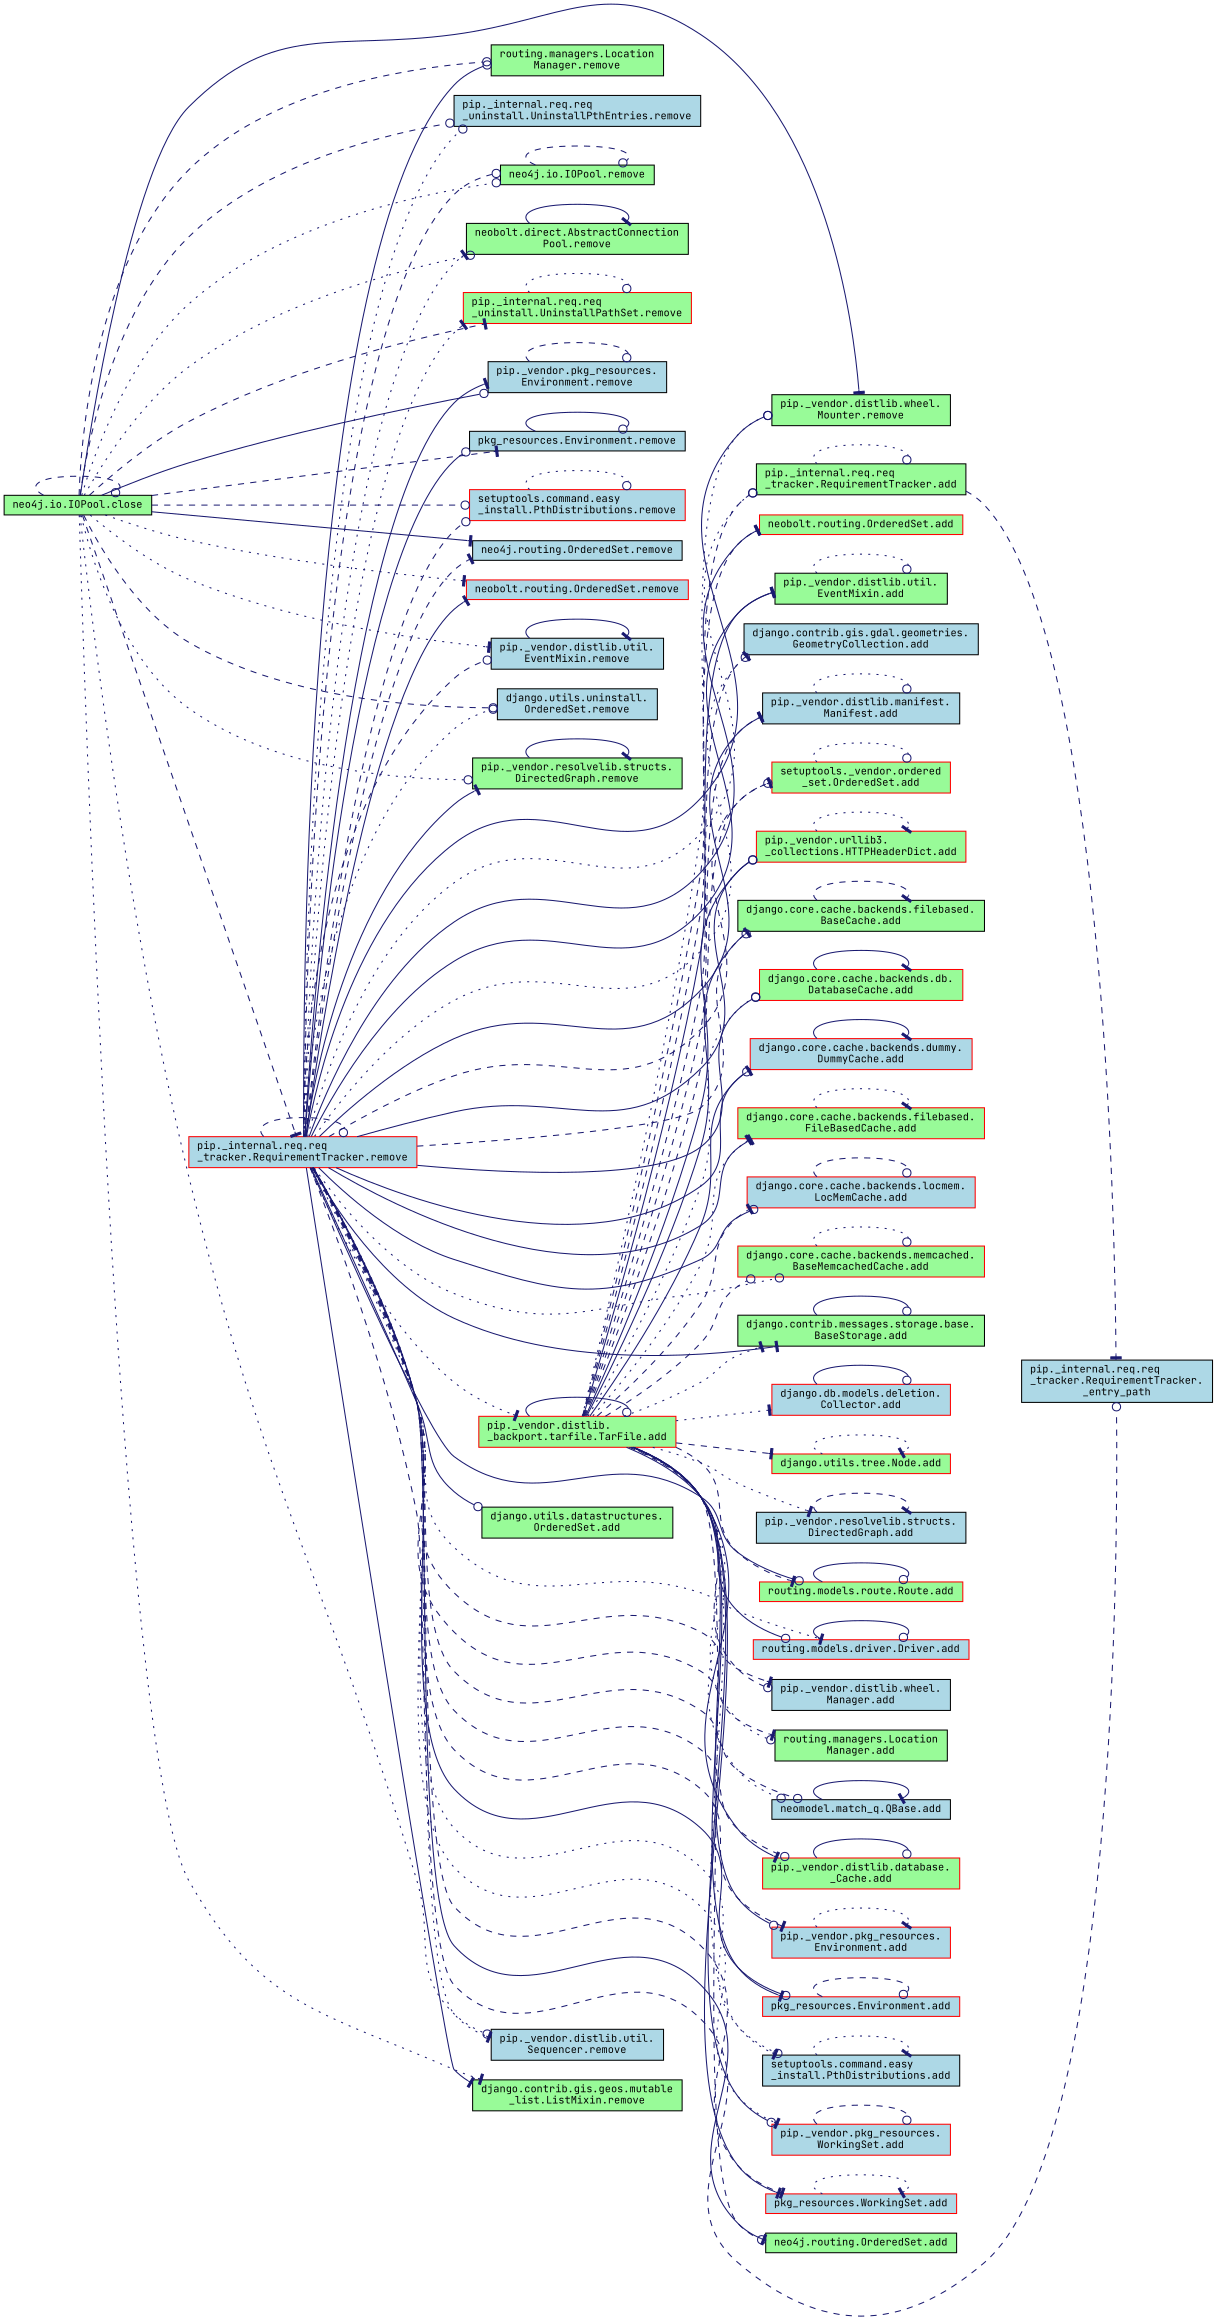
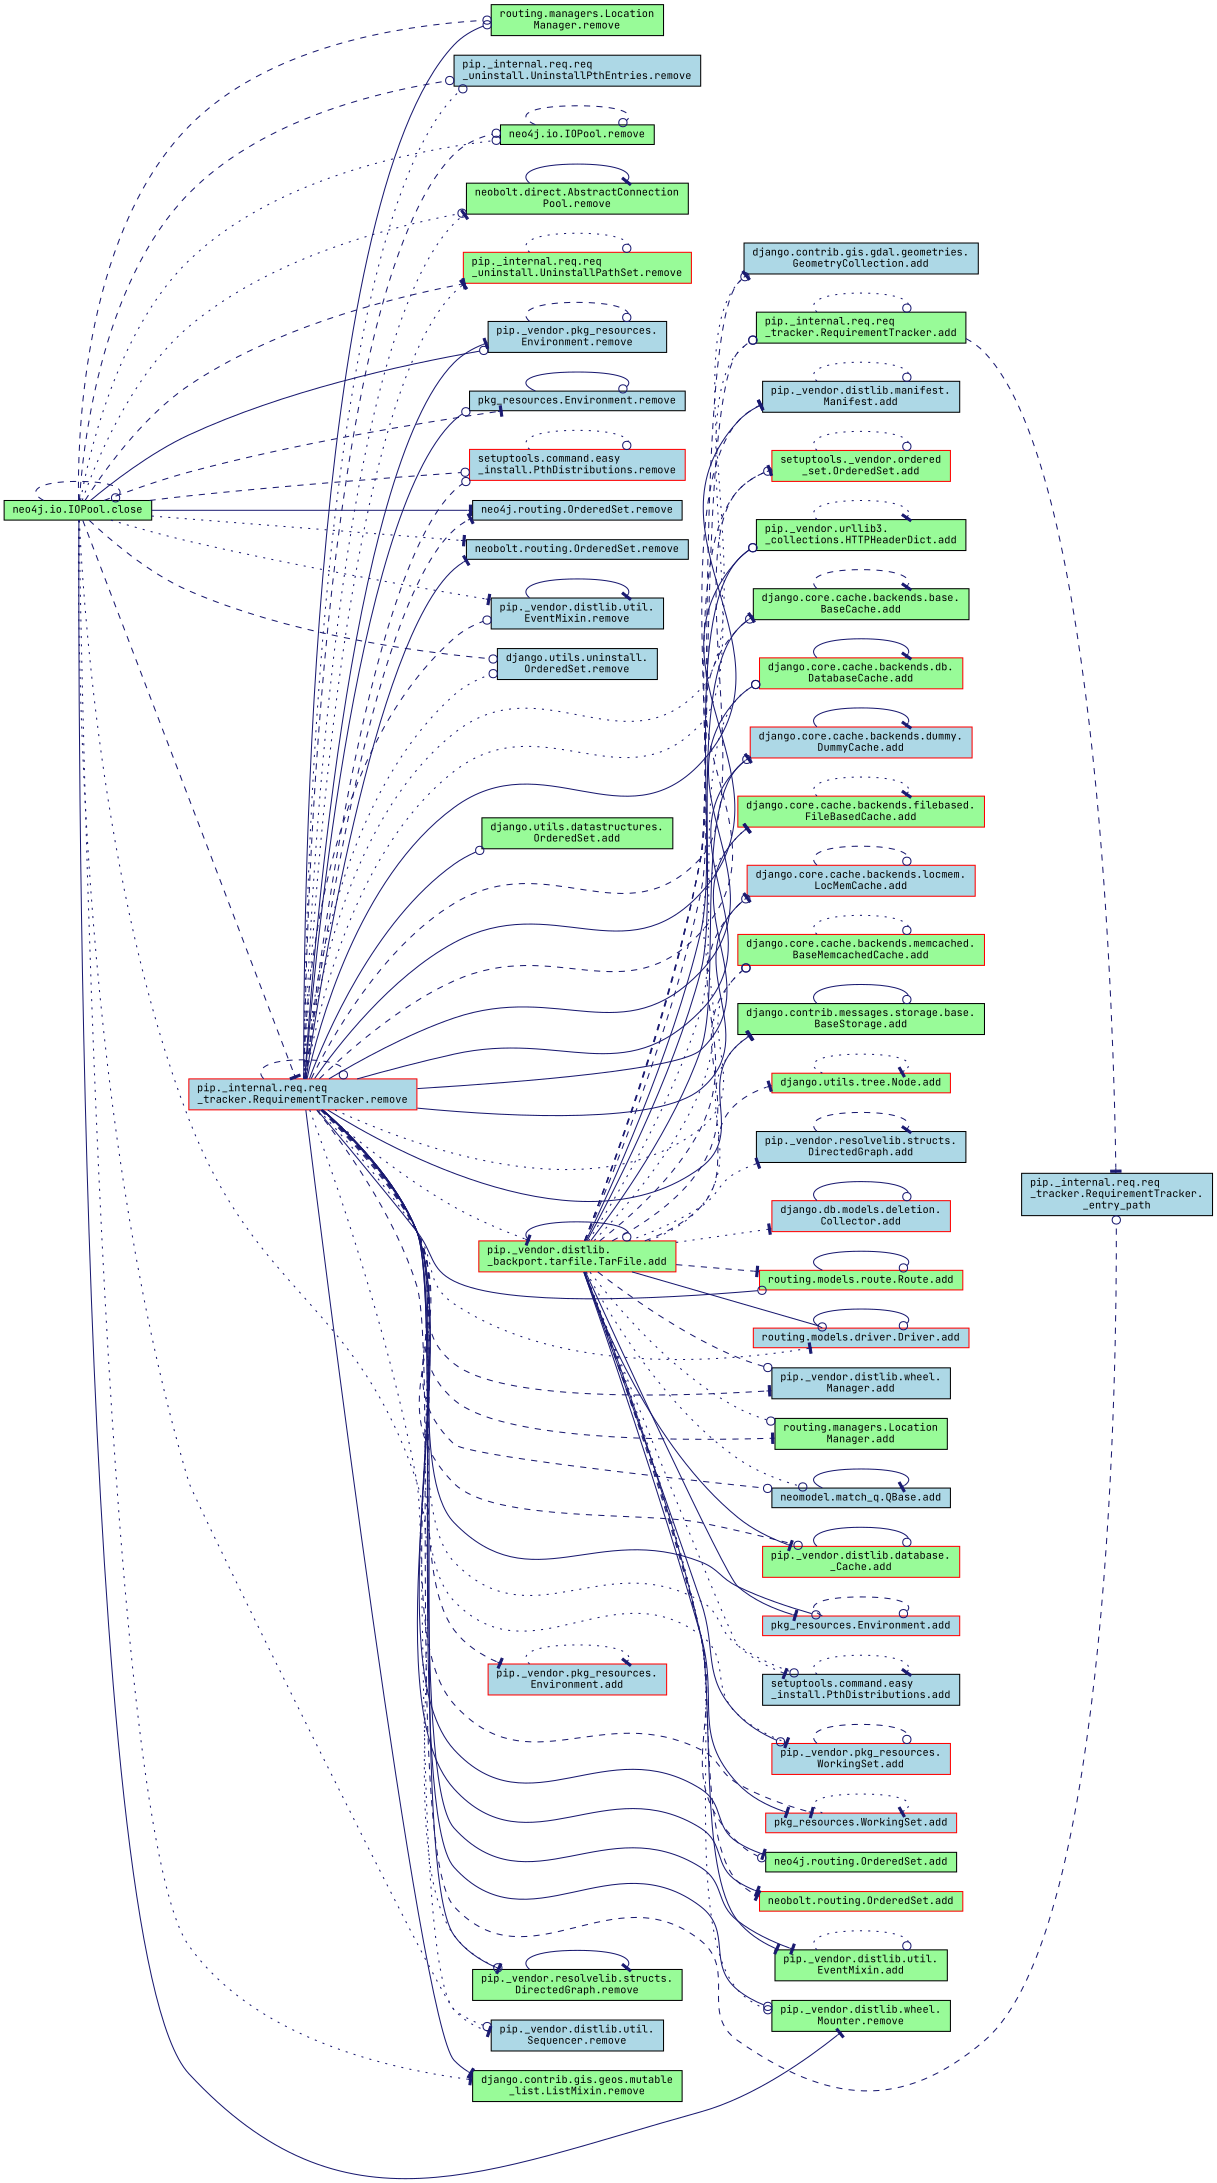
(577, 590) -> (577, 550)
(861, 847) -> (861, 535)
(861, 916) -> (861, 604)
(718, 1676) -> none
